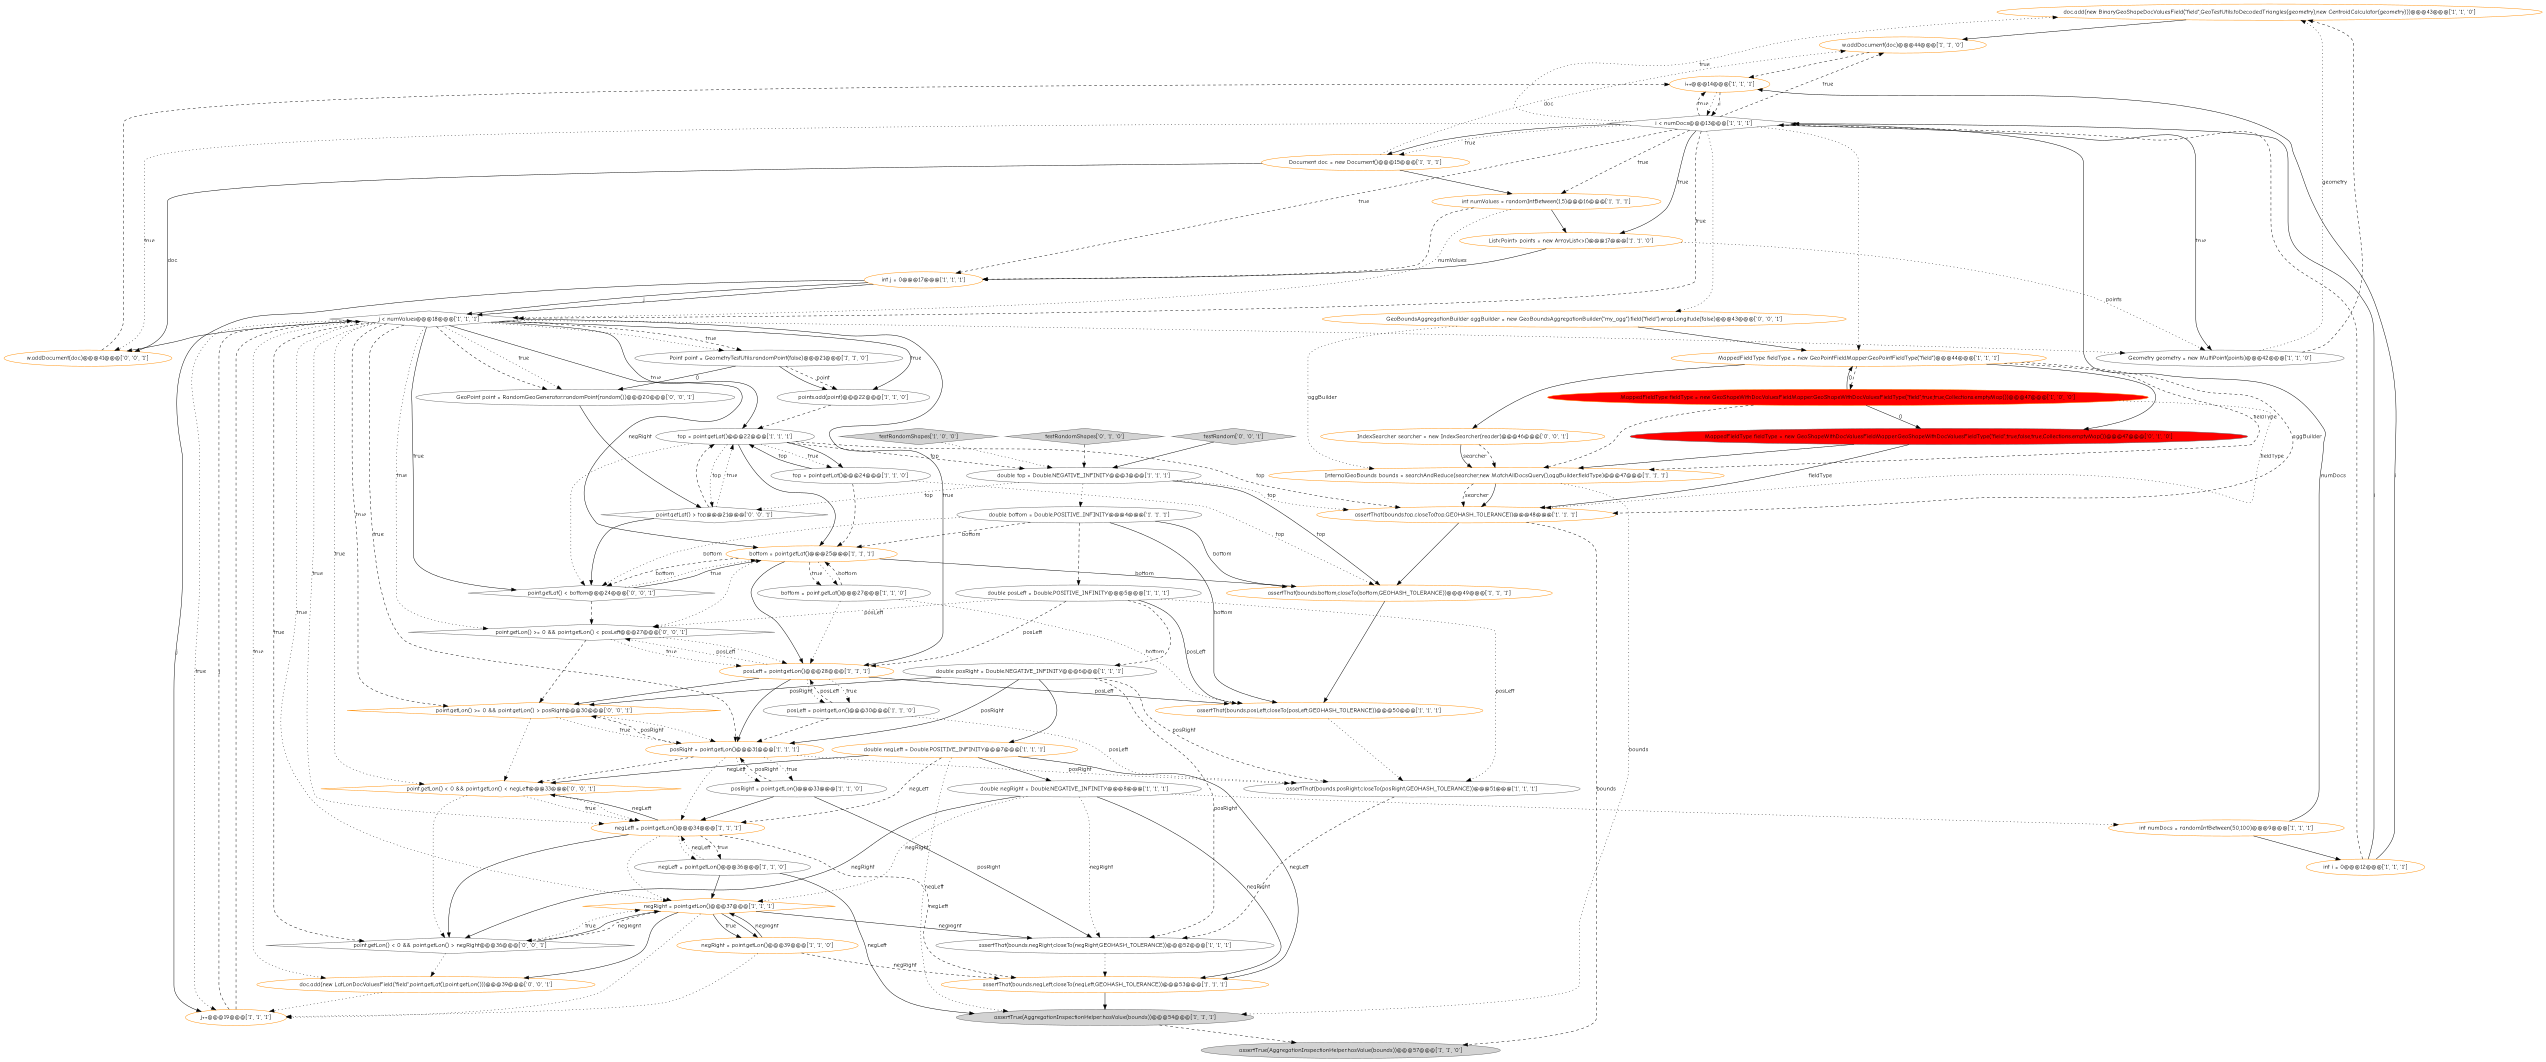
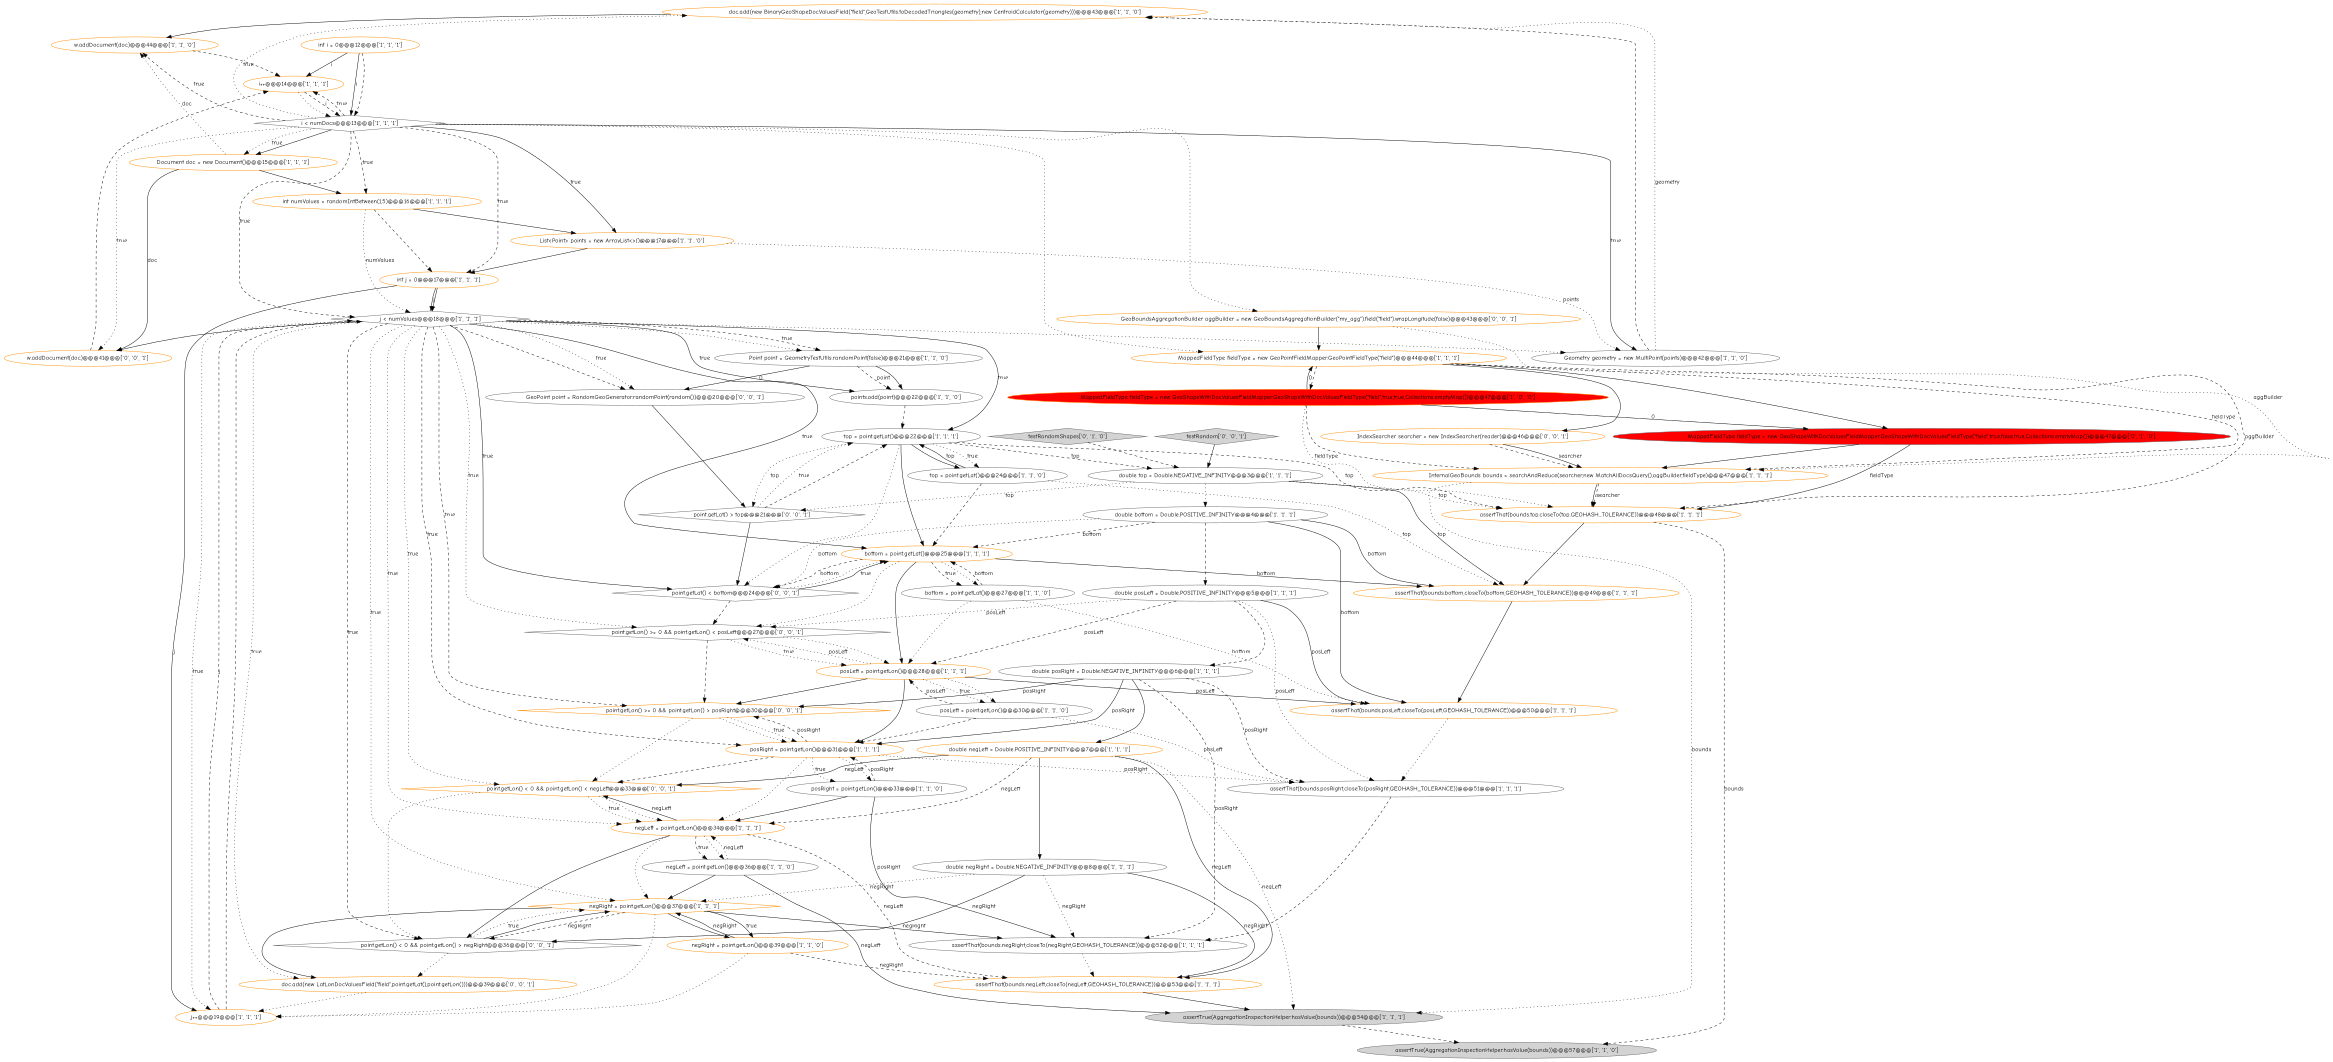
(927, 411) -> none
(640, 436) -> (808, 436)
(919, 436) -> none
(2226, 828) -> none
